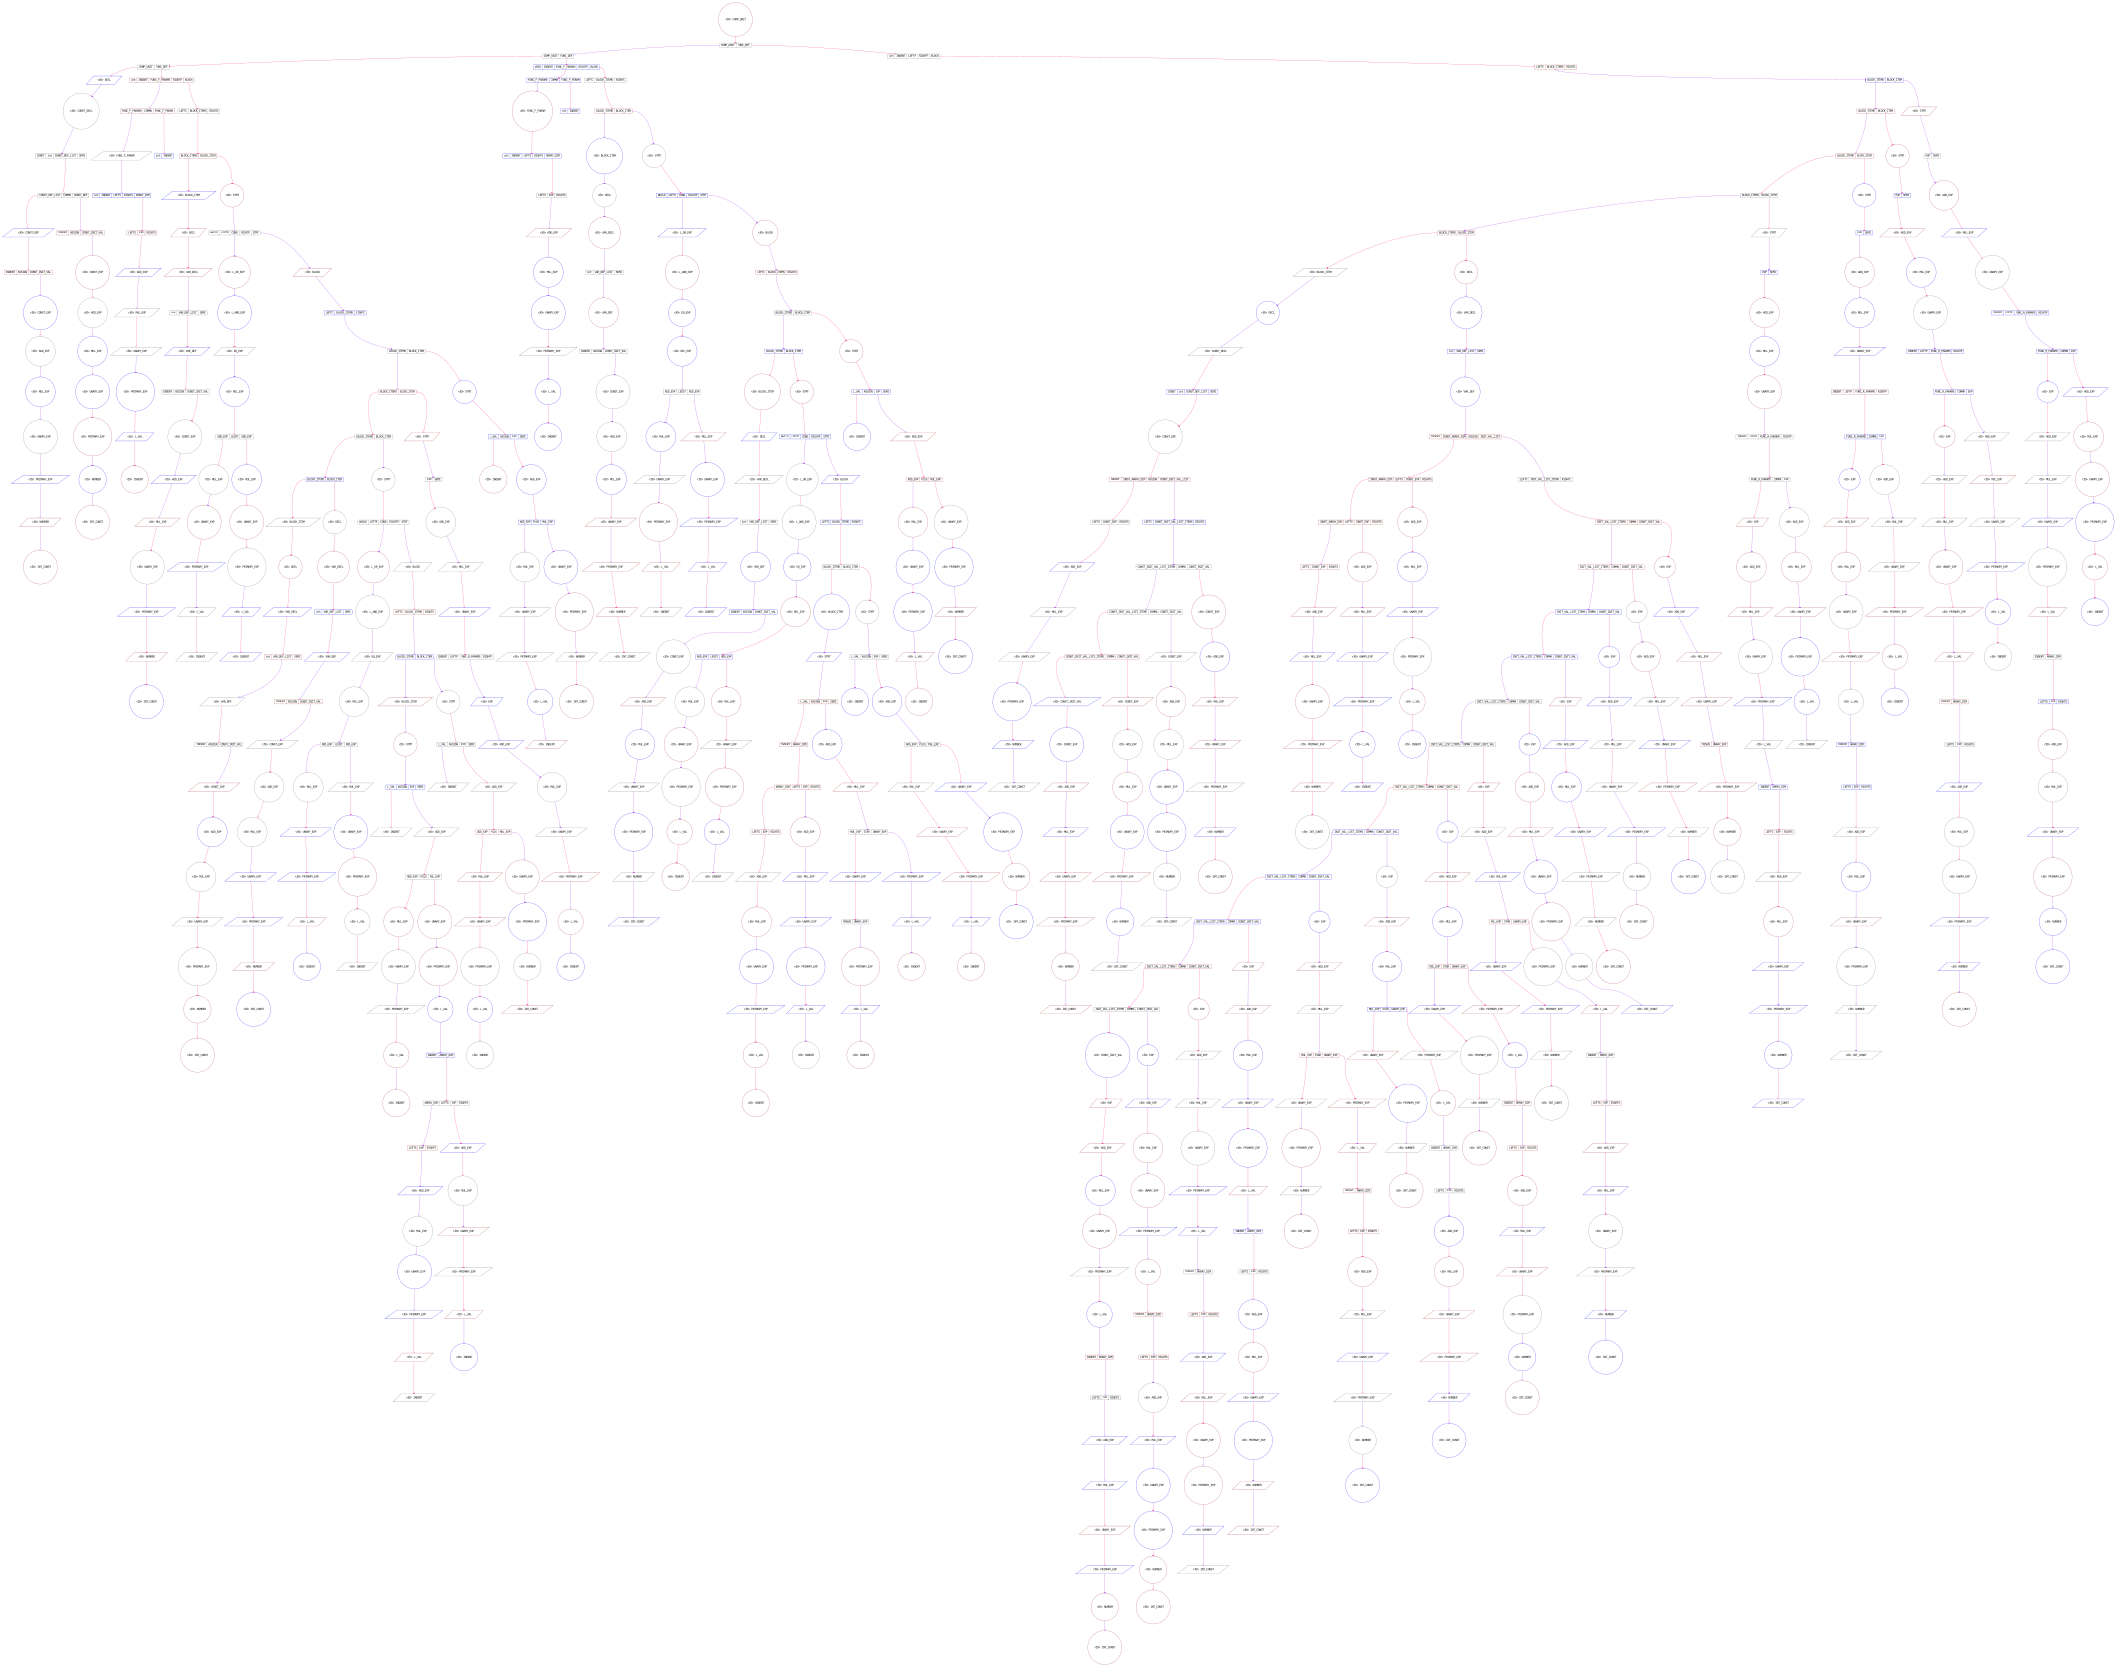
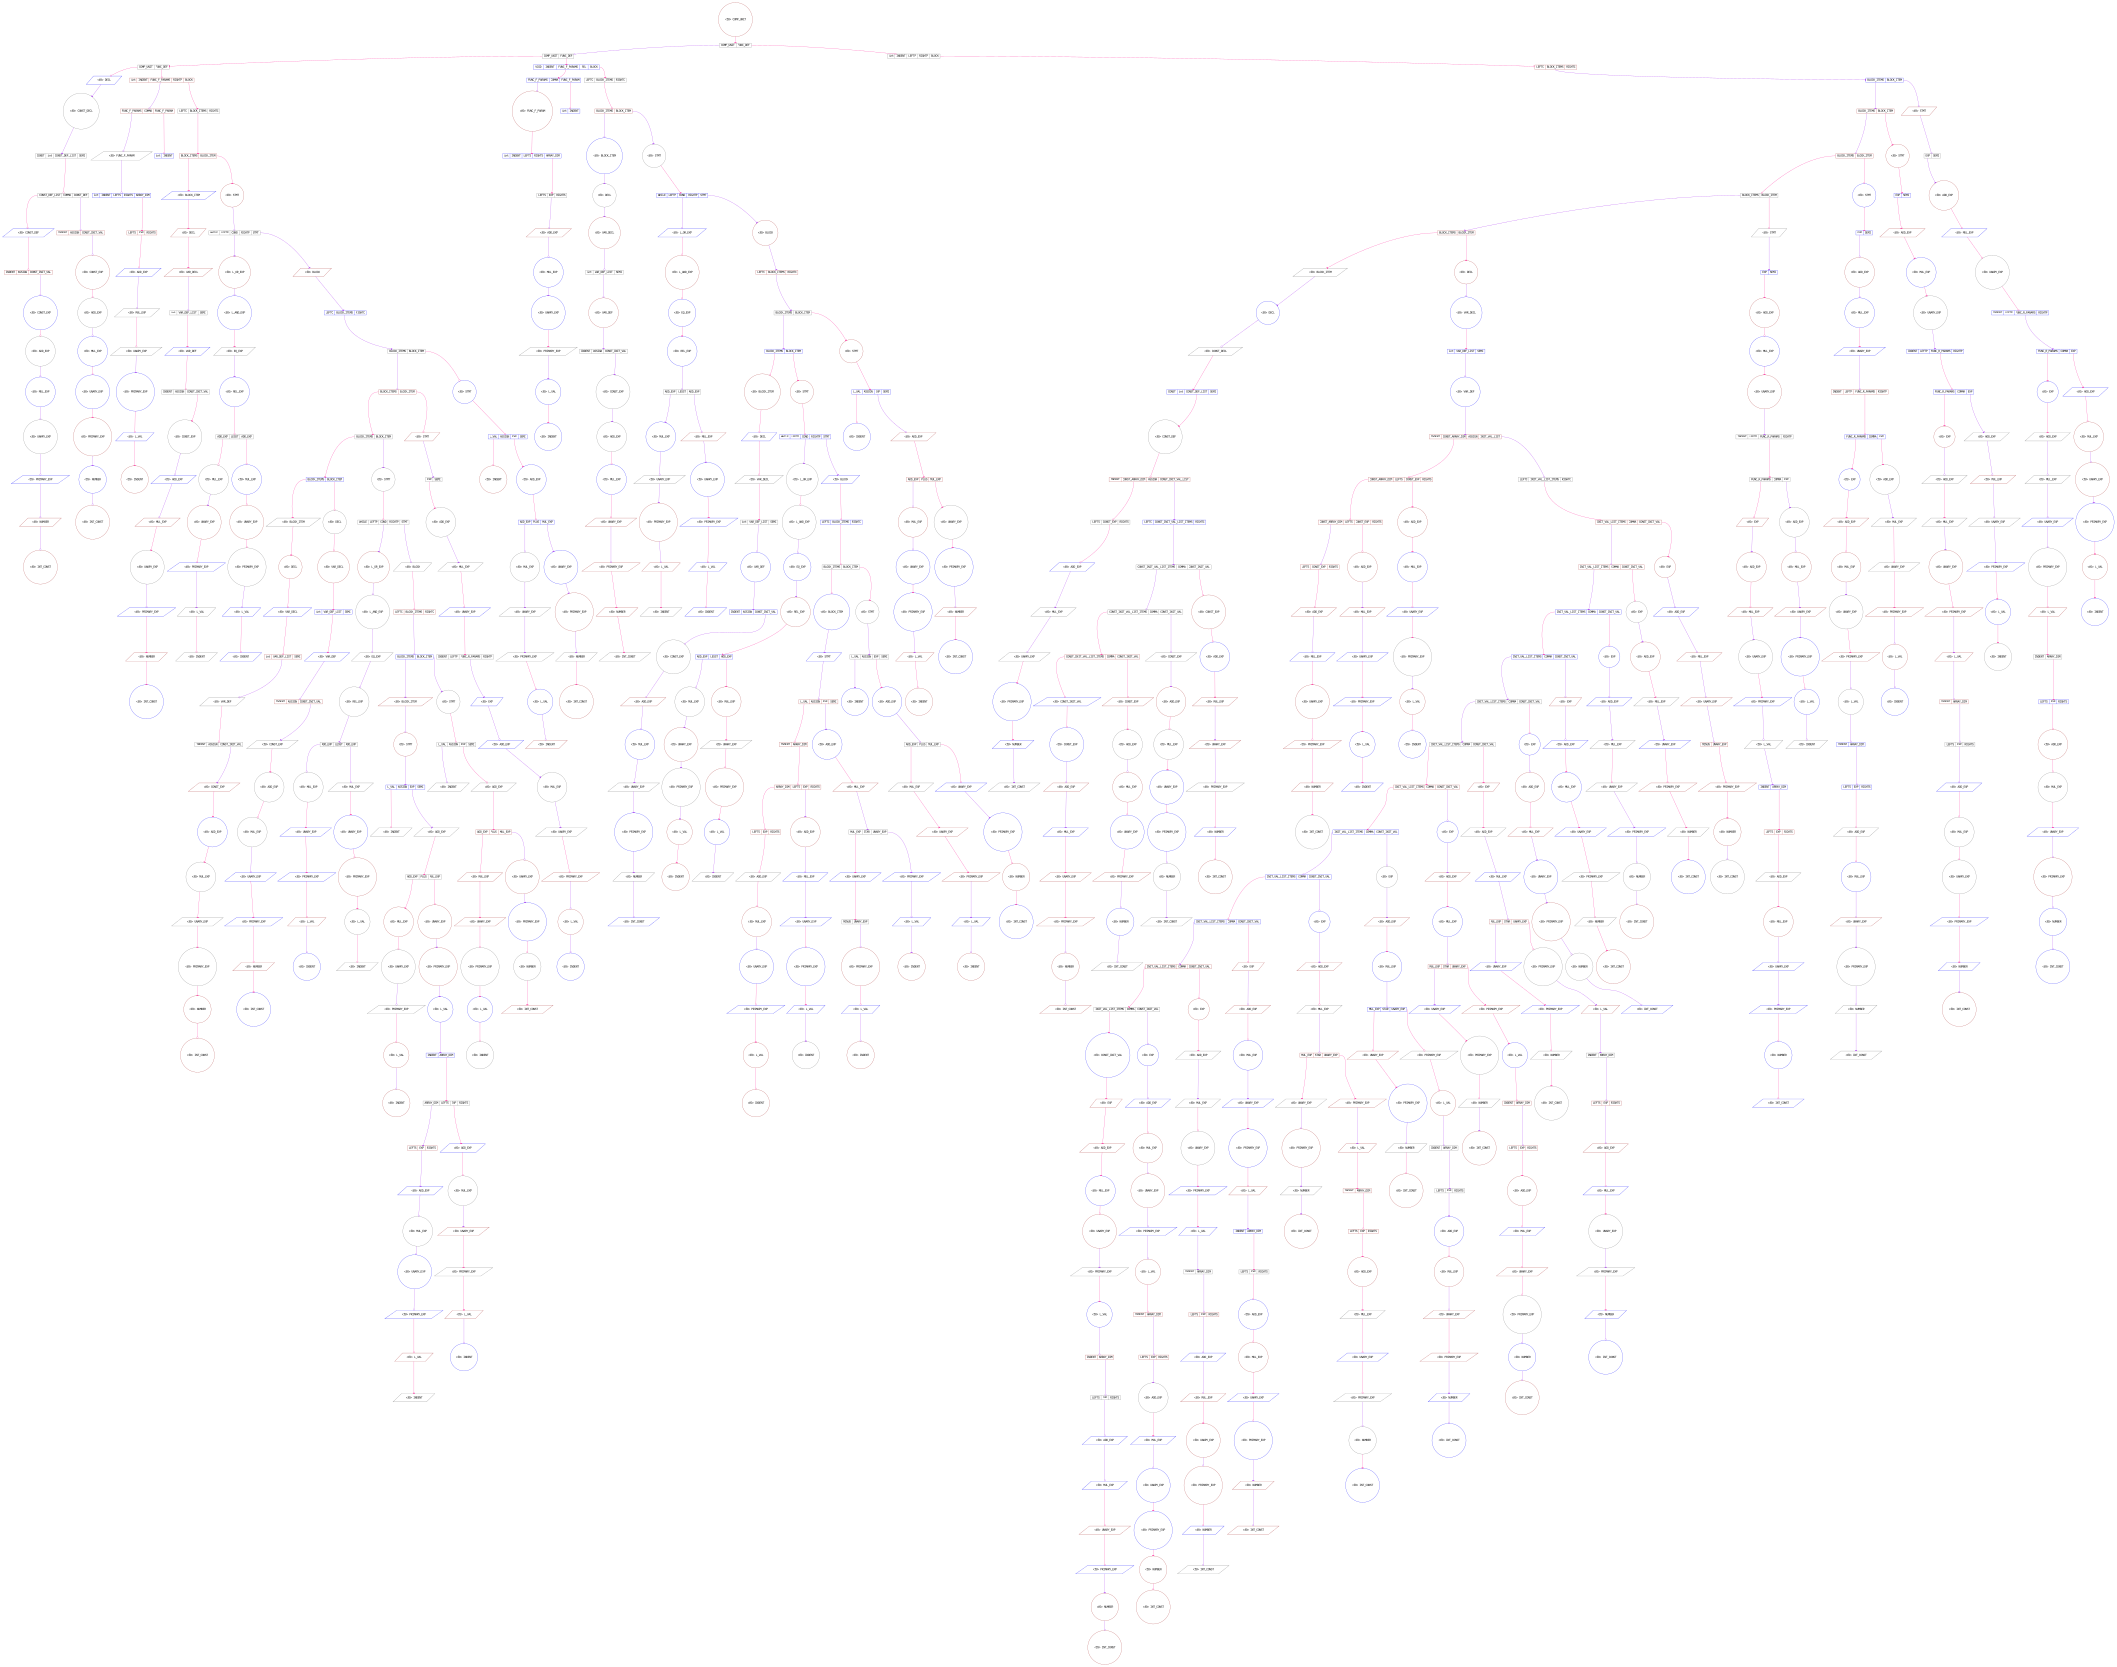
(583, 67) -> (584, 67)
